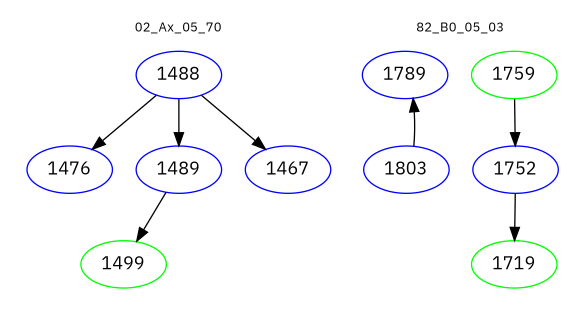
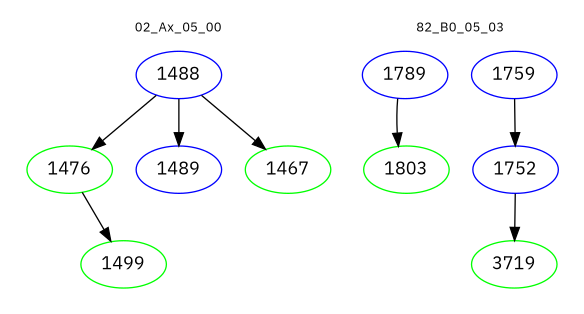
(179, 28) -> (179, 28)
(514, 75) -> (514, 75)
(415, 129) -> (397, 116)
(70, 170) -> (70, 170)
(288, 170) -> (288, 170)
(406, 170) -> (406, 170)
(155, 211) -> (93, 211)
(514, 264) -> (514, 264)
